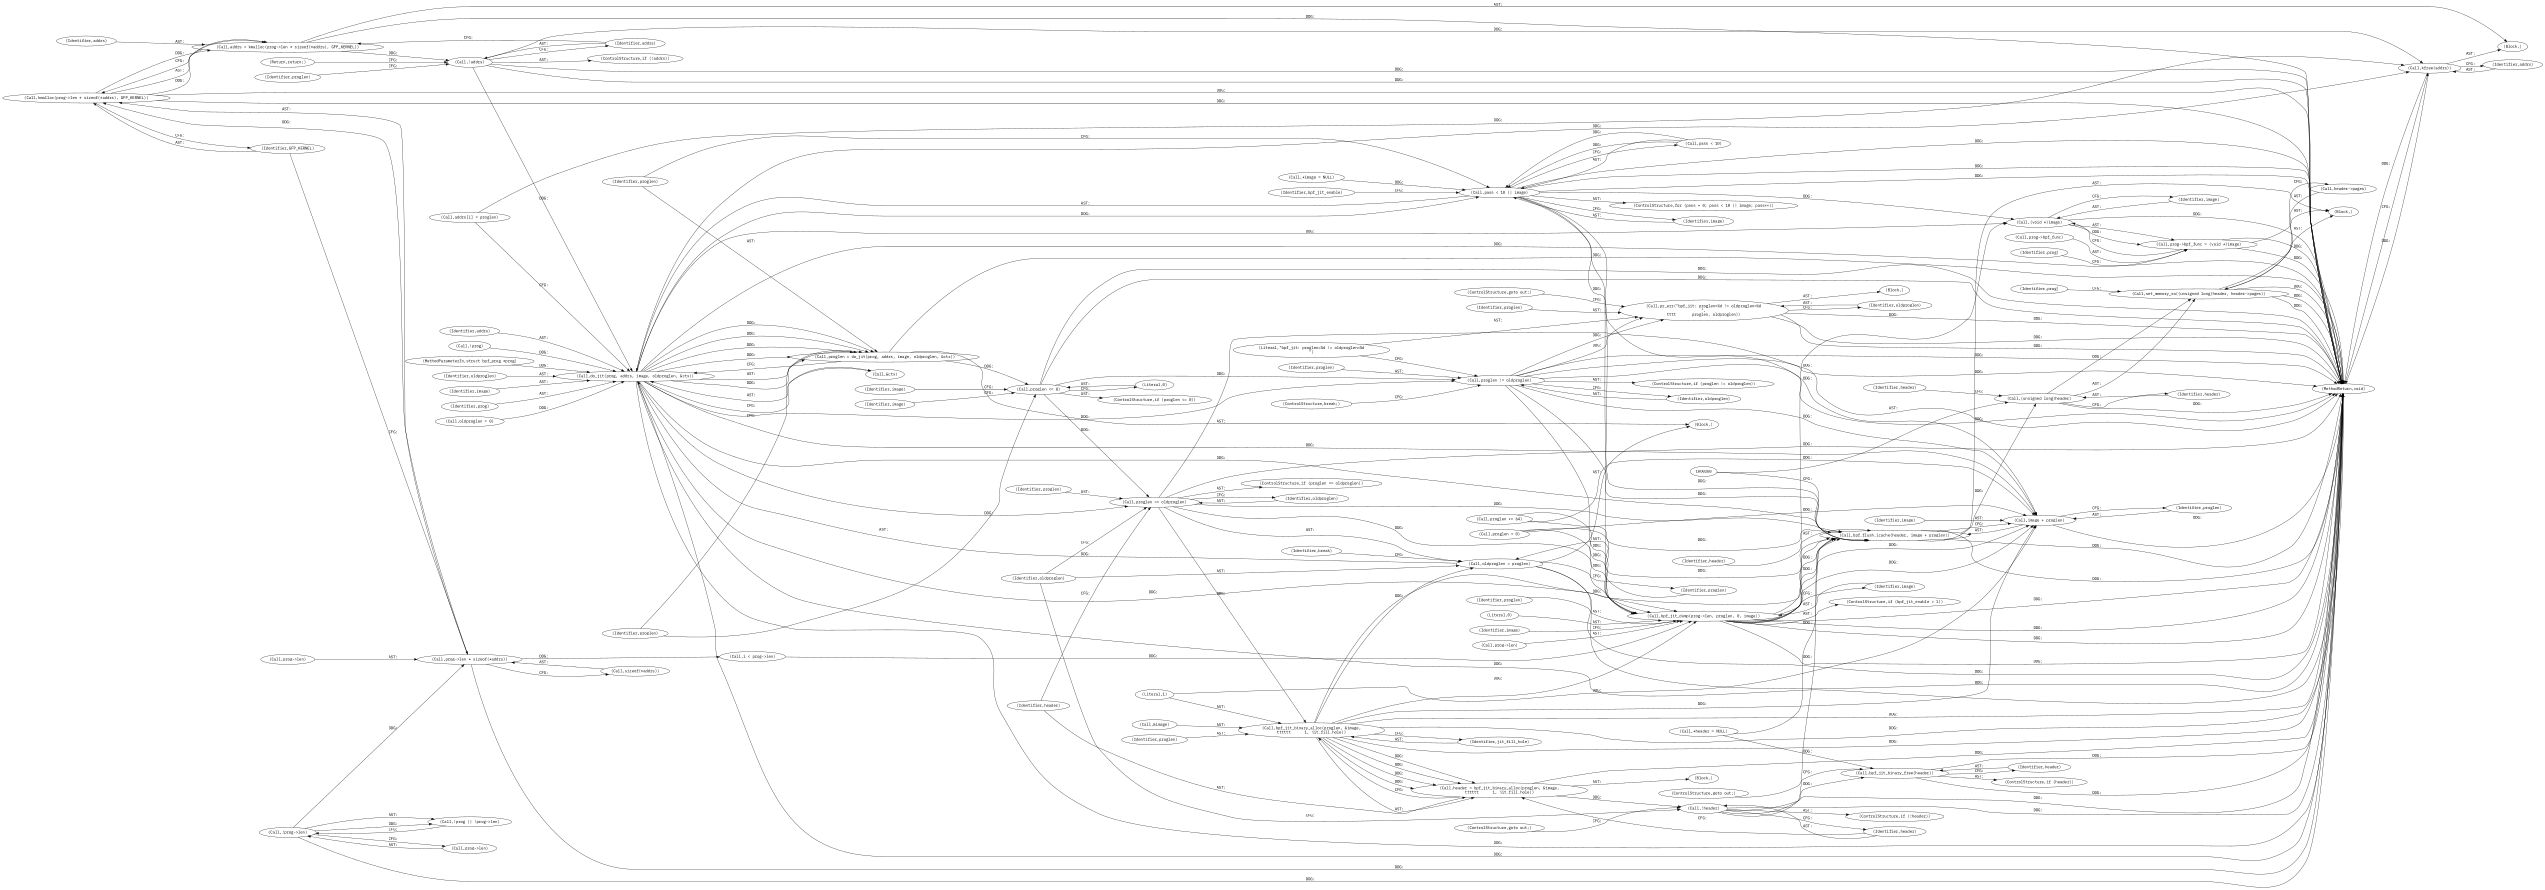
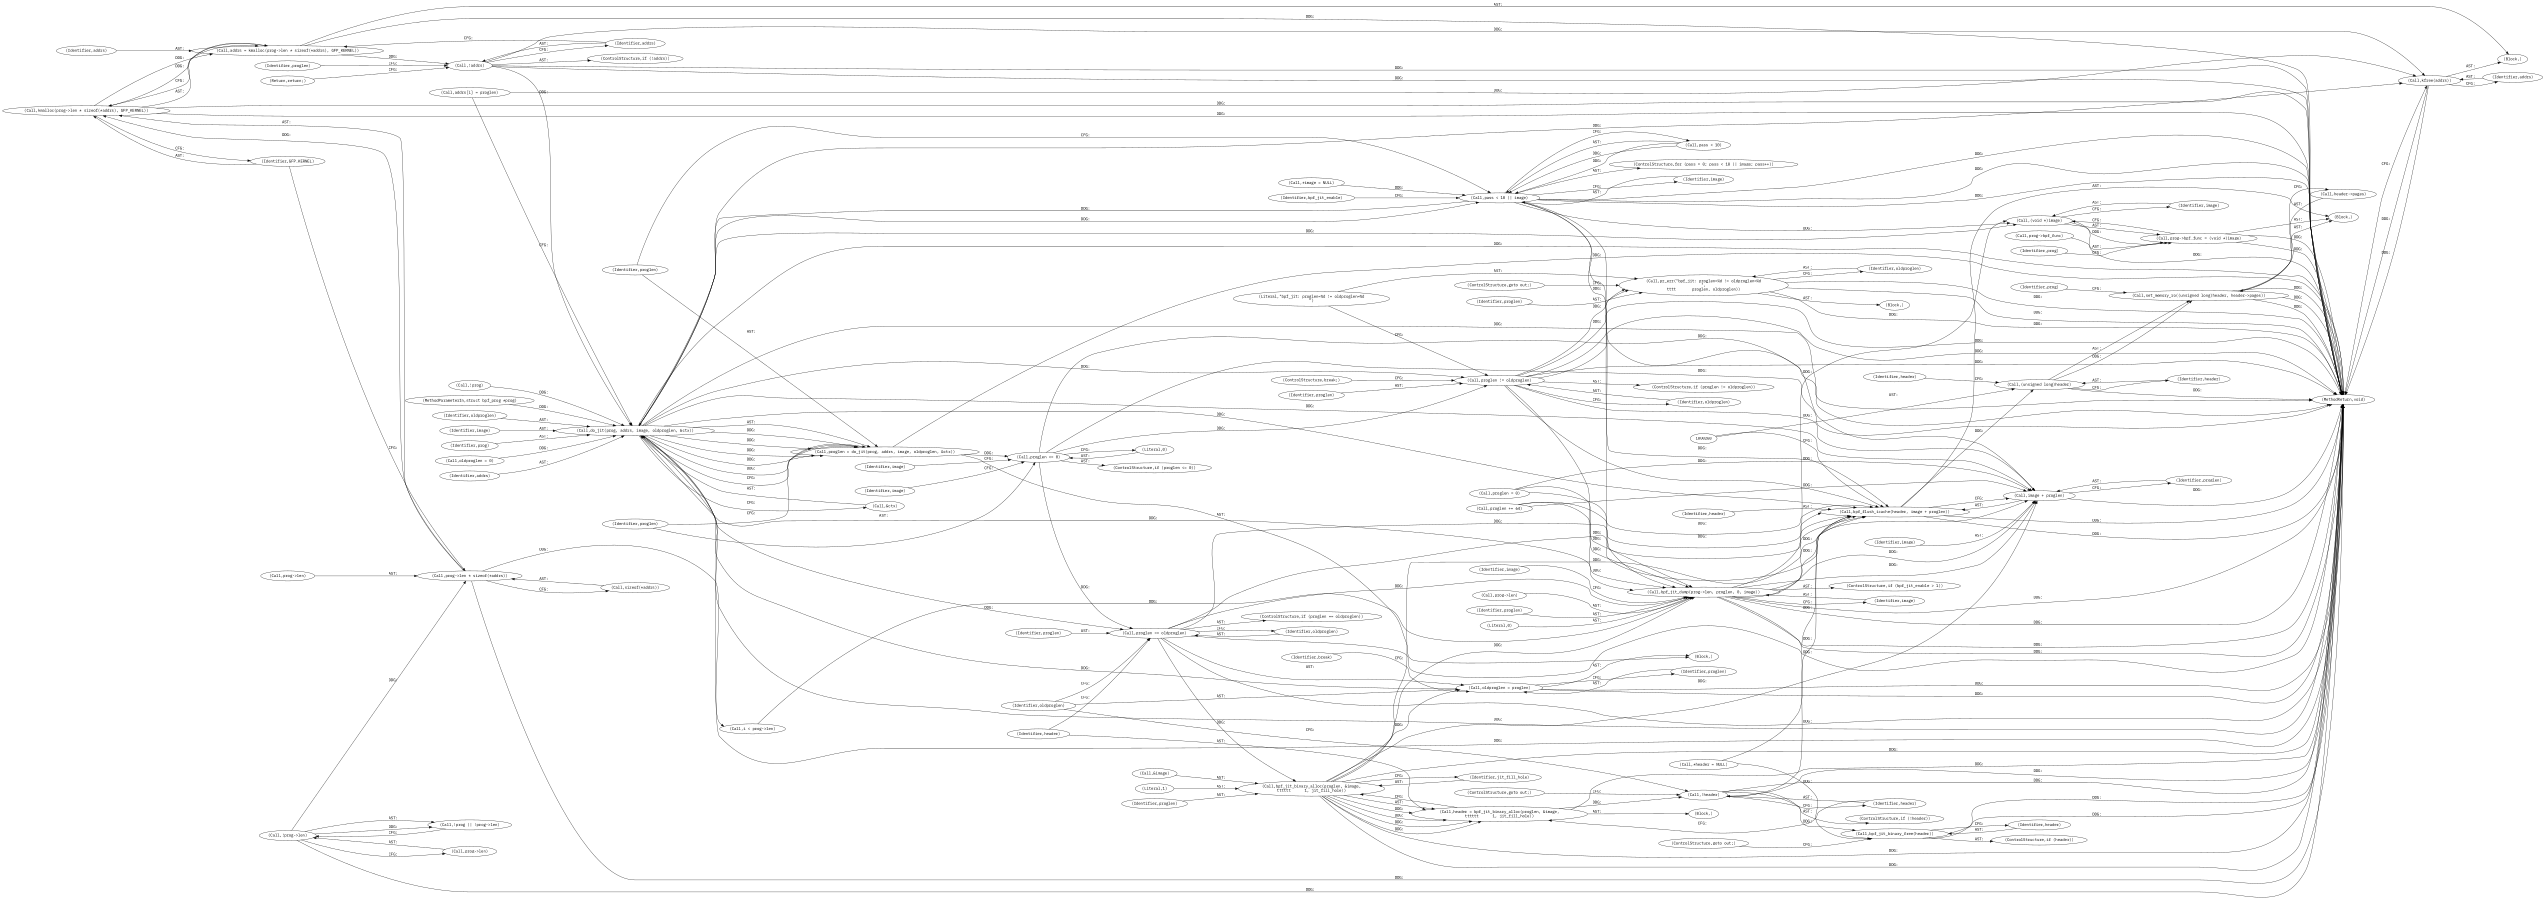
(1087, 203) -> (1087, 209)
(1630, 692) -> (1593, 537)
